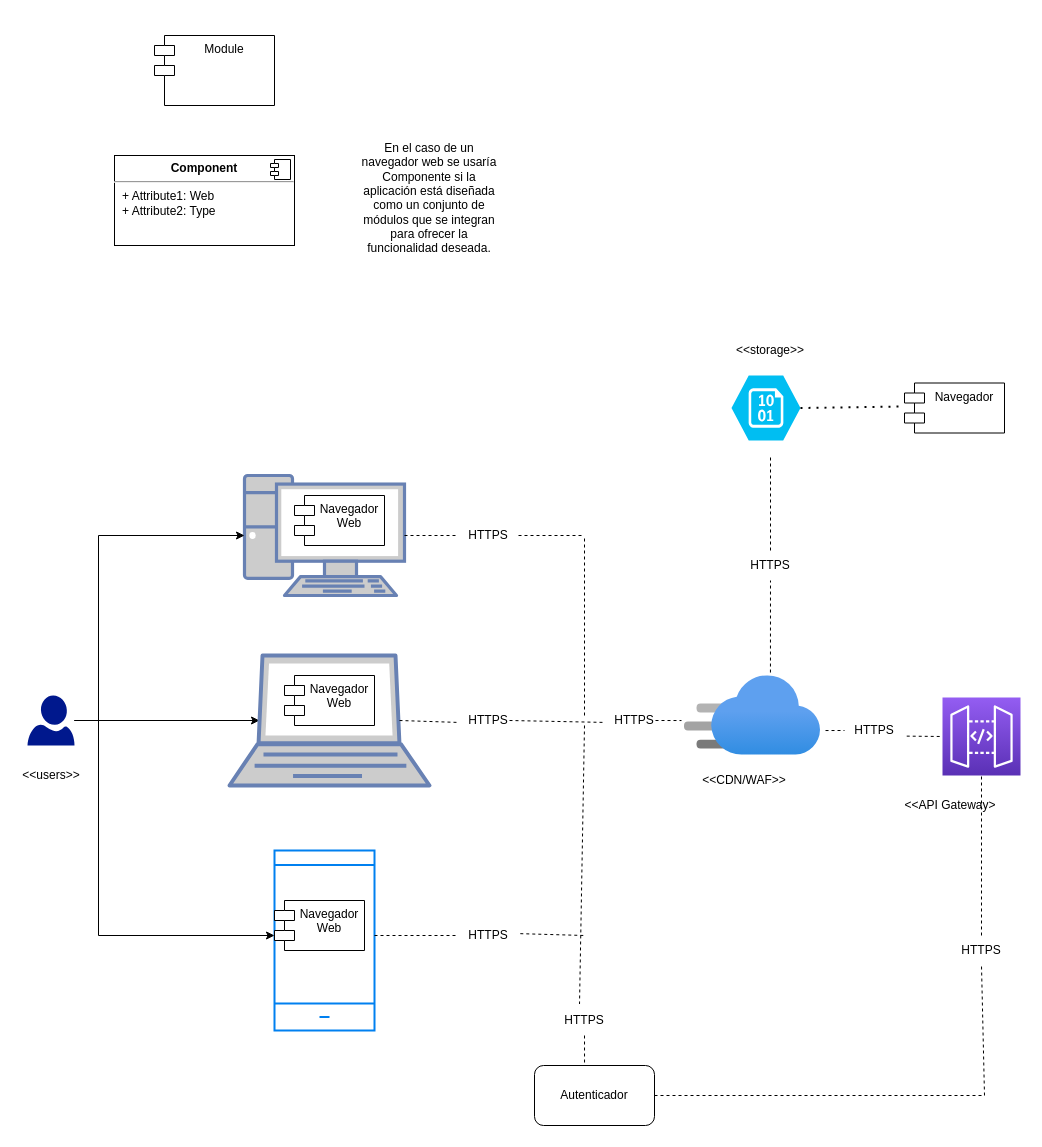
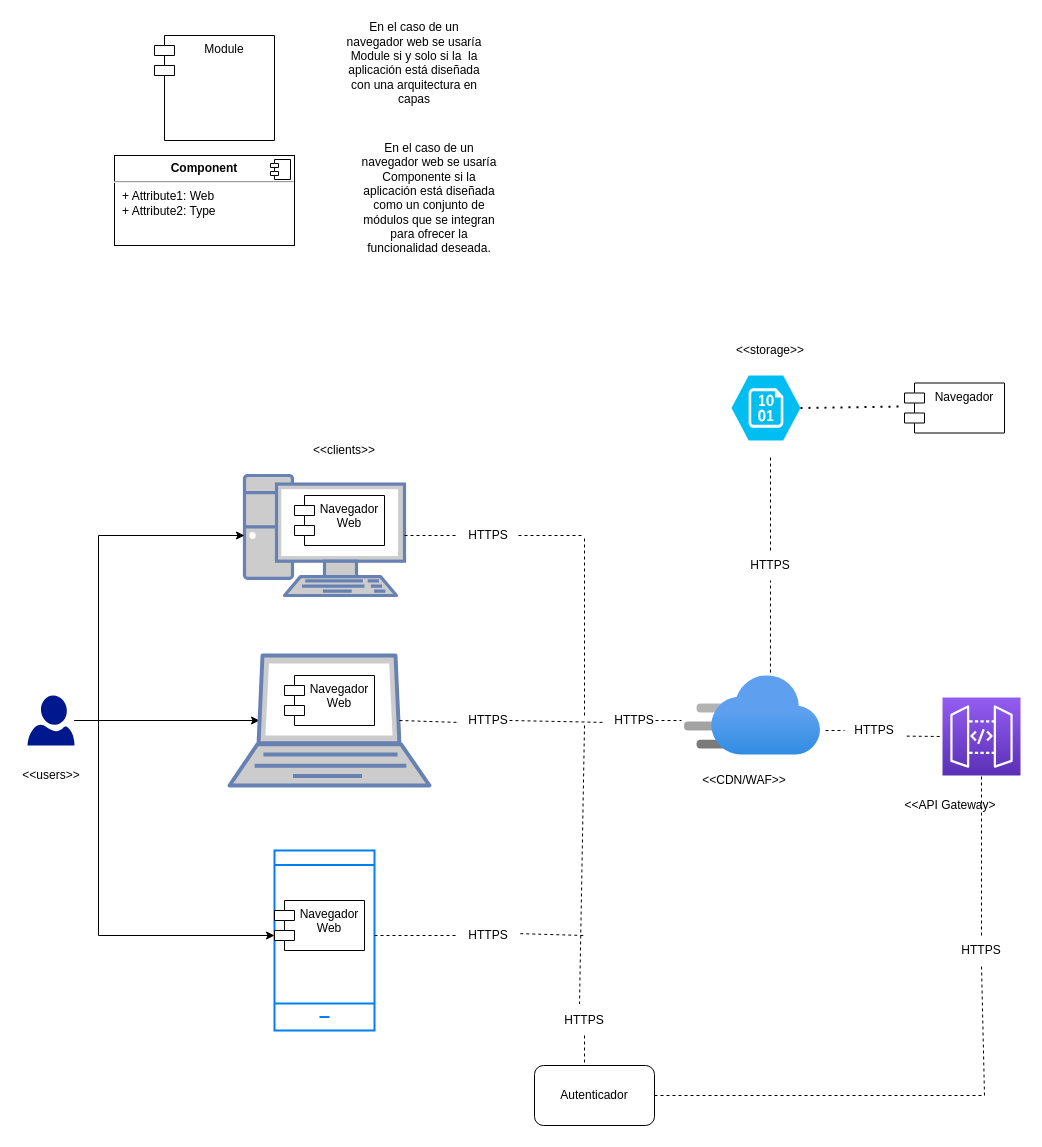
(215, 71) -> (215, 88)
none -> (415, 71)
none -> (345, 451)
